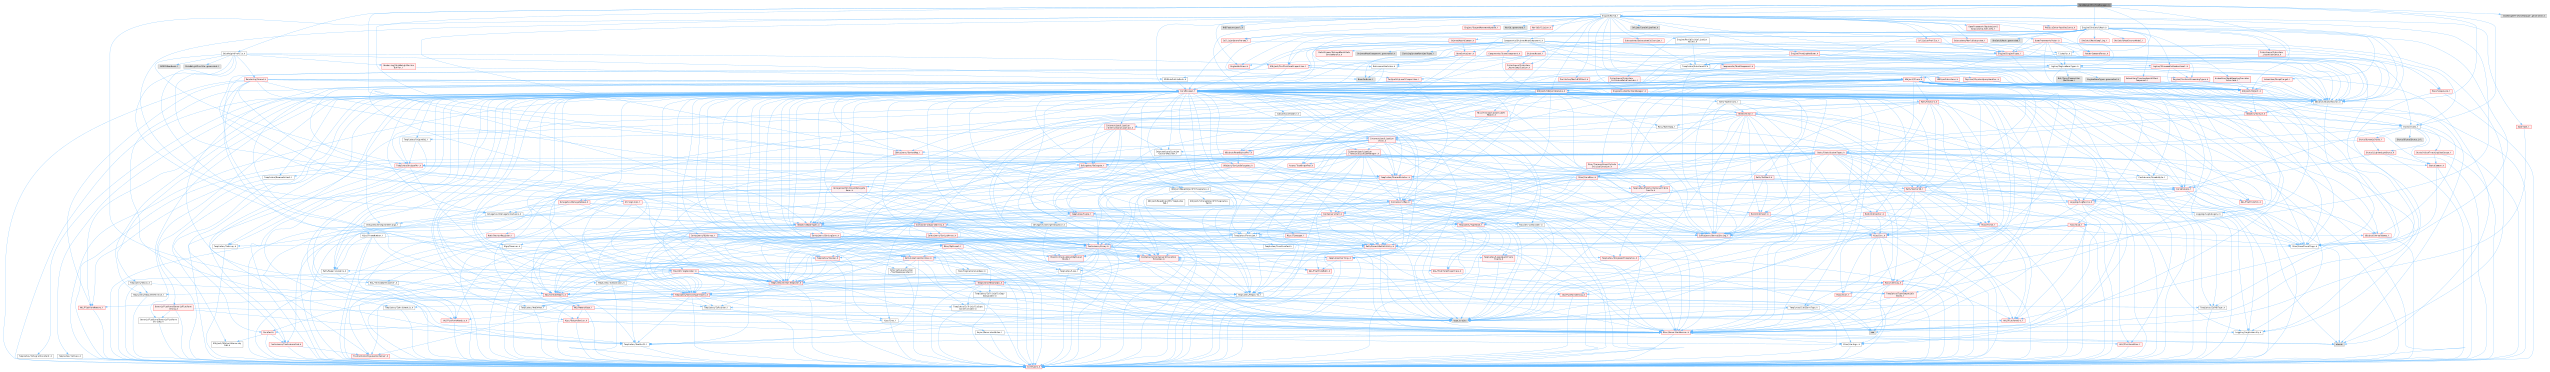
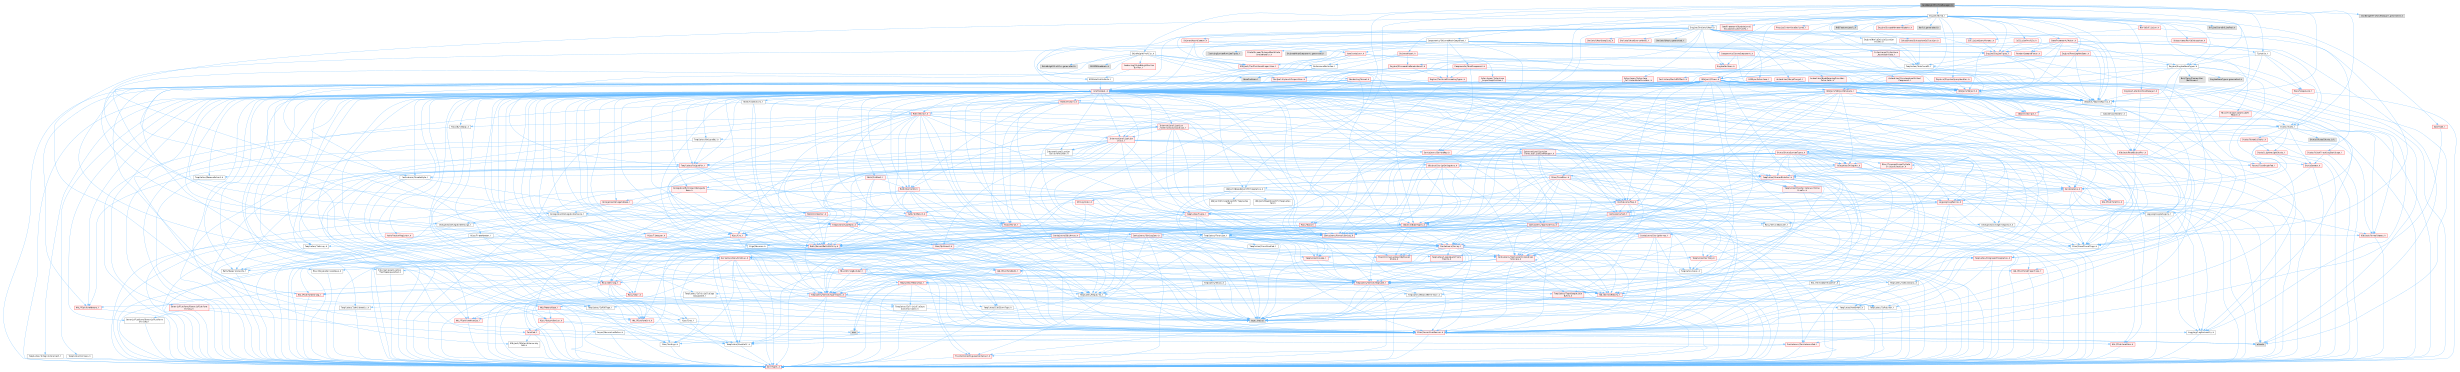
(1548, 52) -> none
(1966, 137) -> (1943, 138)
